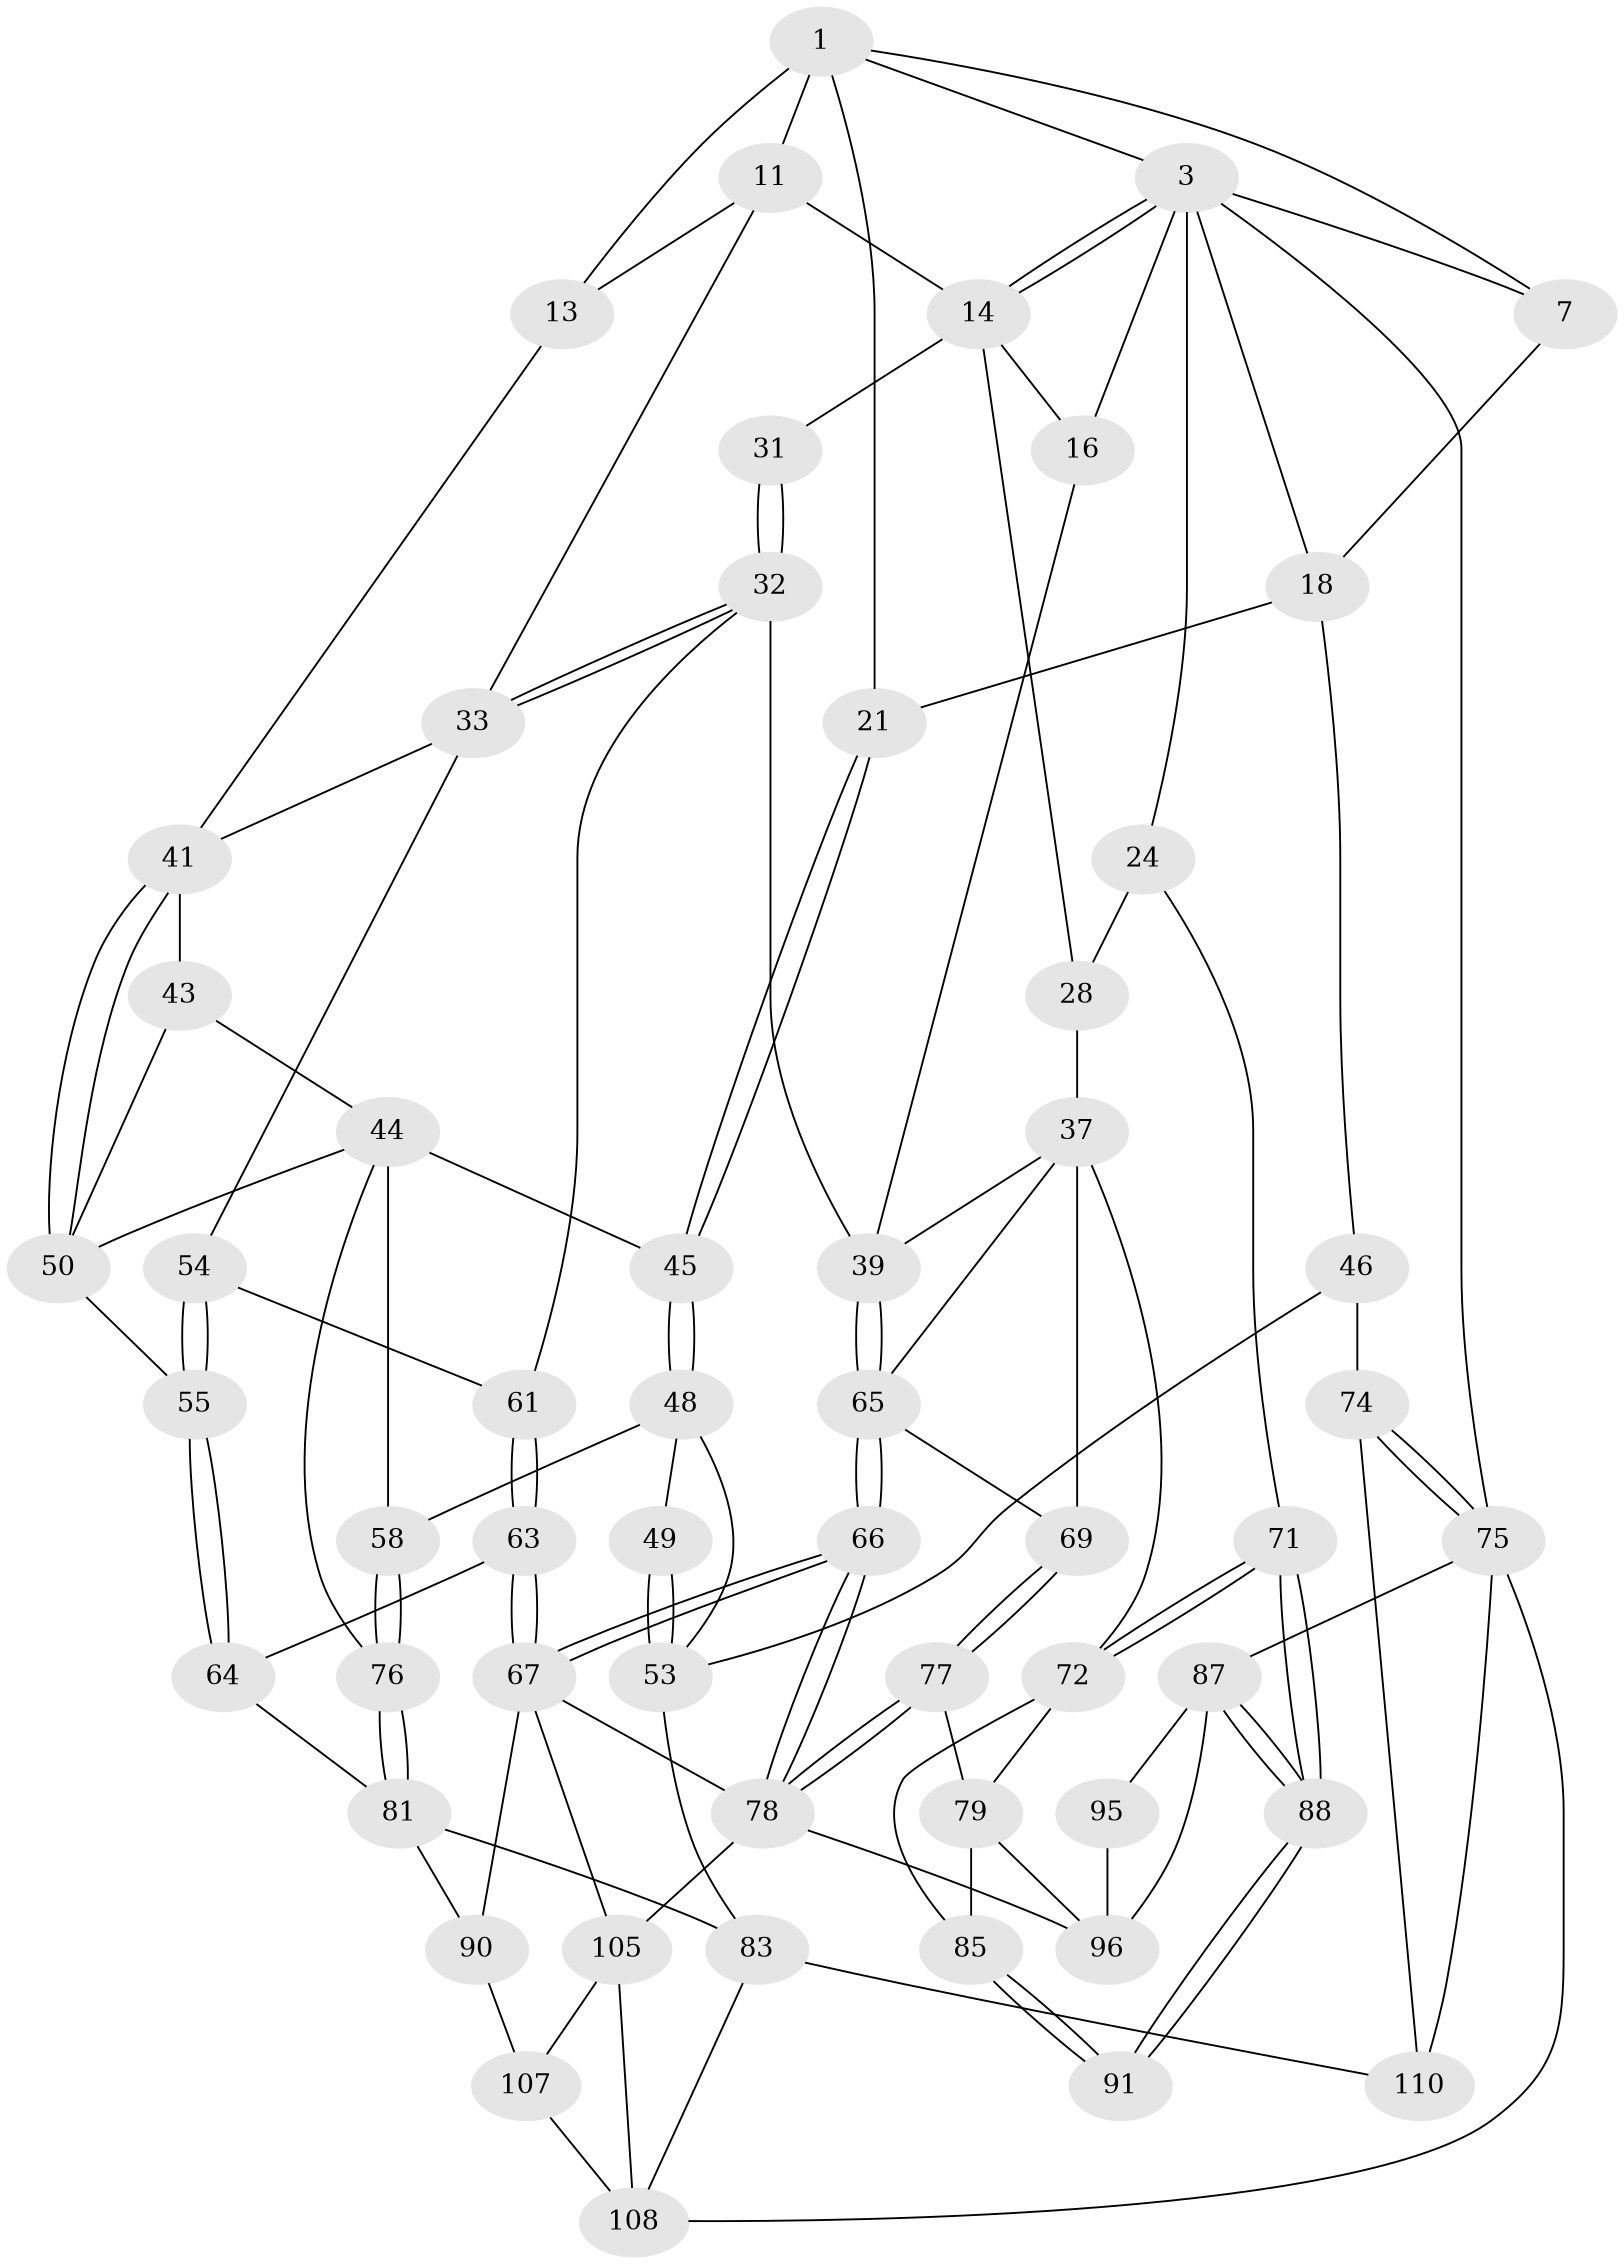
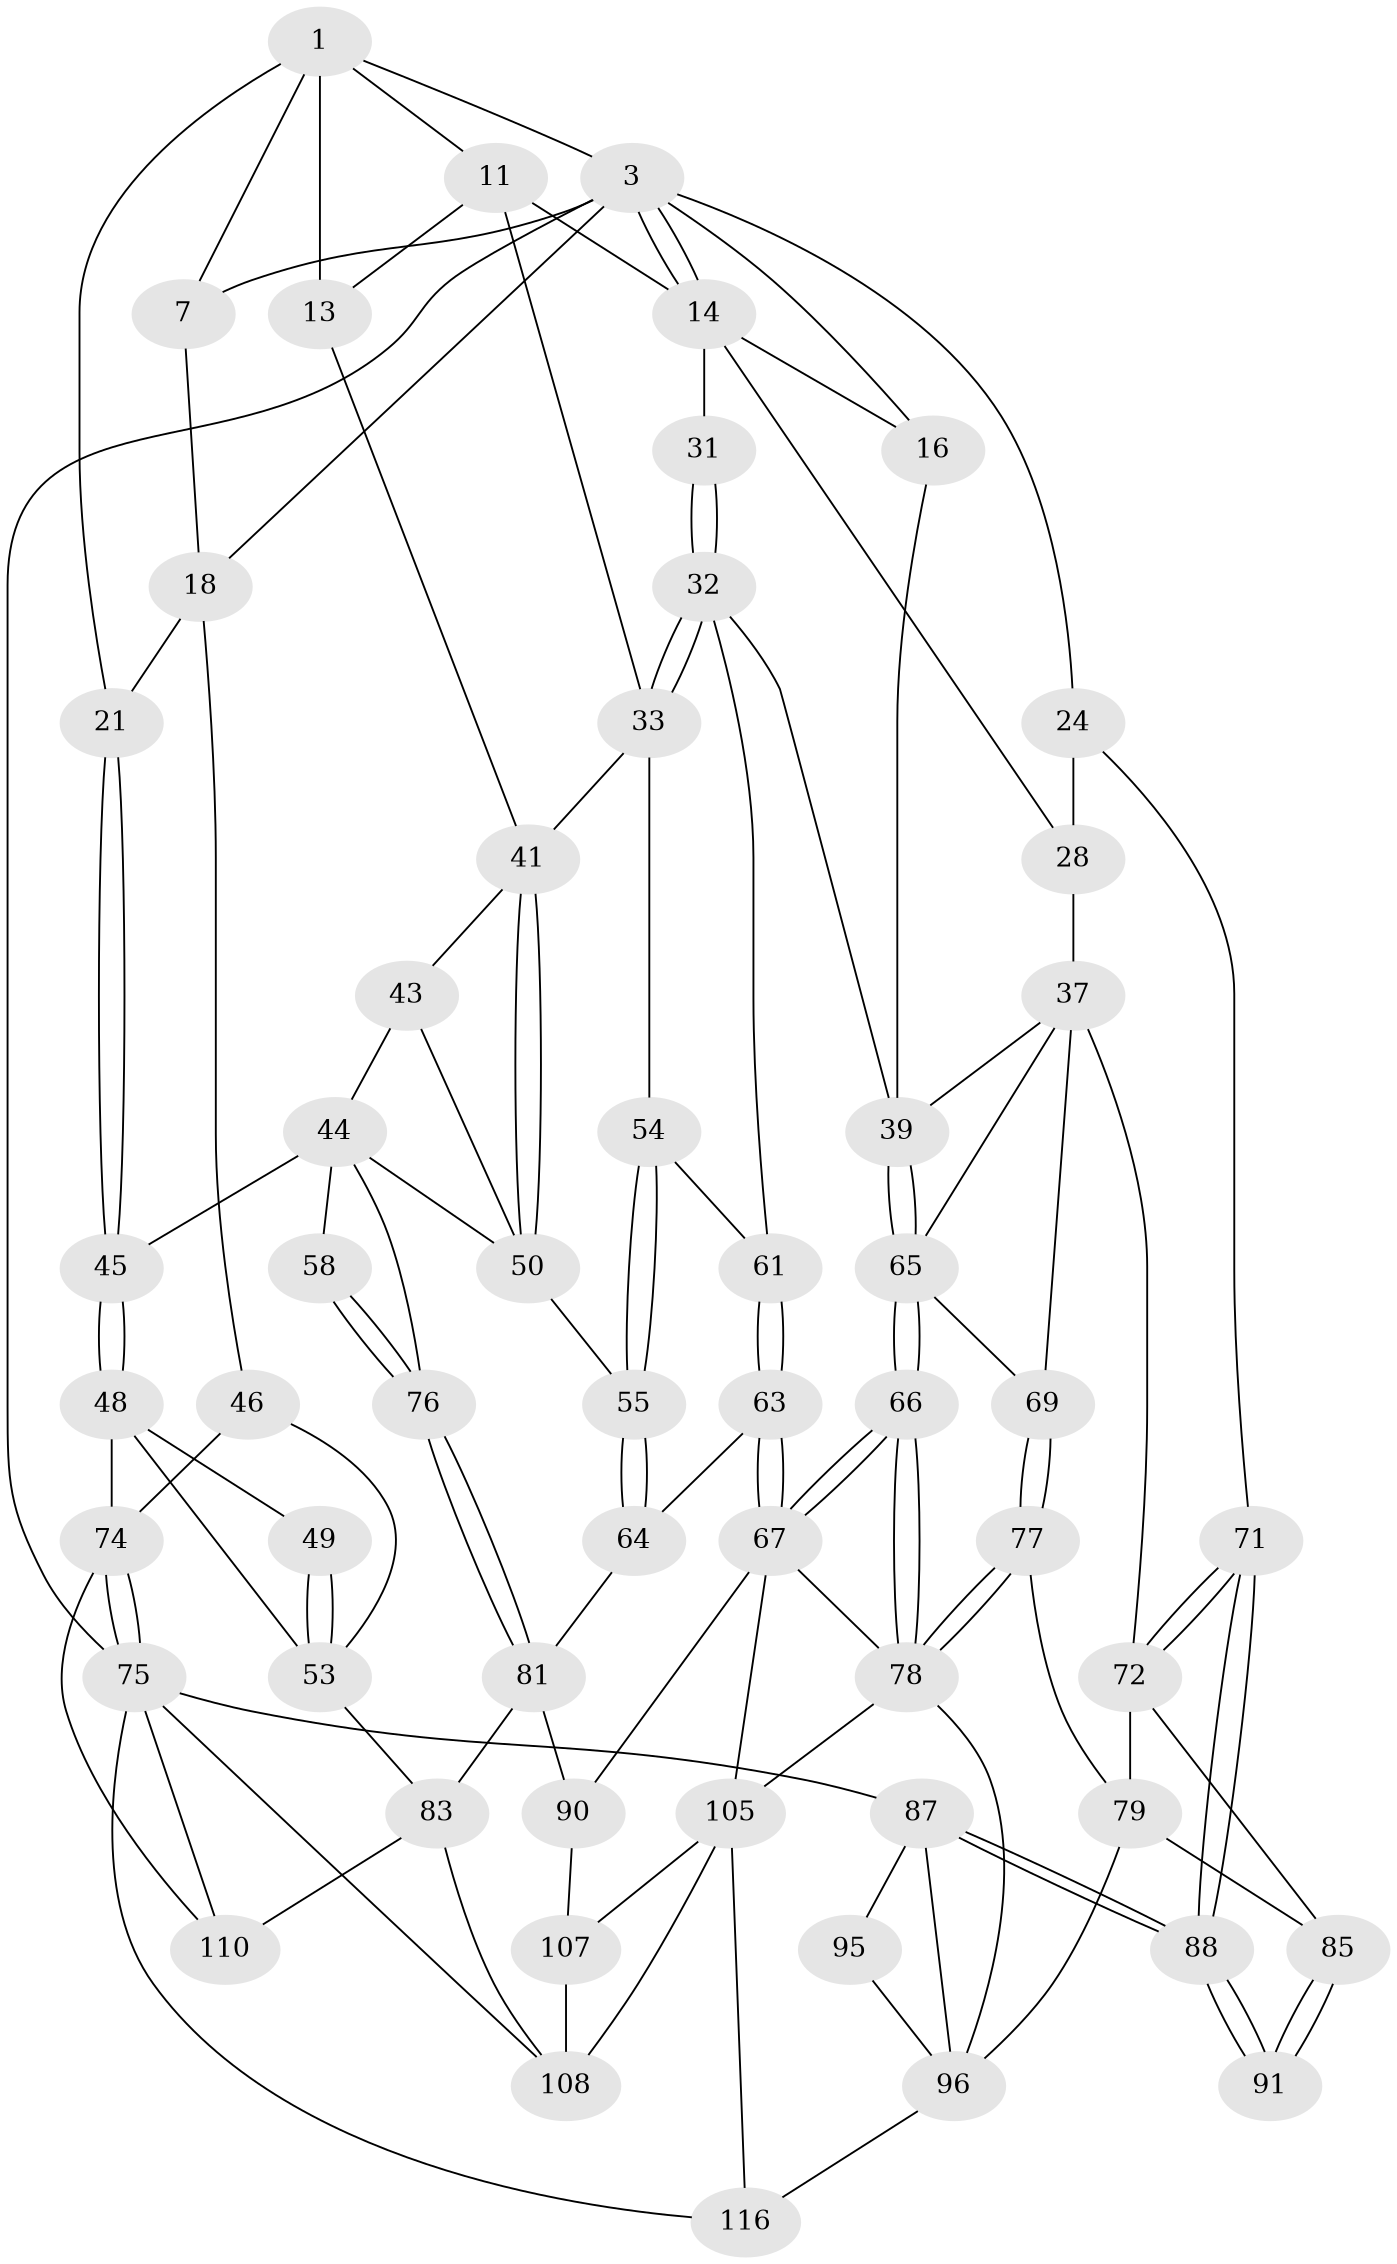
(523, 1476) -> (112, 1473)
none -> (746, 2222)
